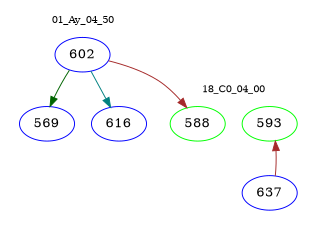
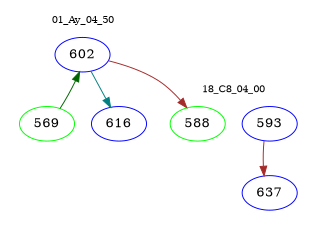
(61, 84) -> (68, 95)
(234, 90) -> (234, 90)
(47, 124) -> (47, 124)
(270, 124) -> (270, 124)
(276, 163) -> (263, 154)
